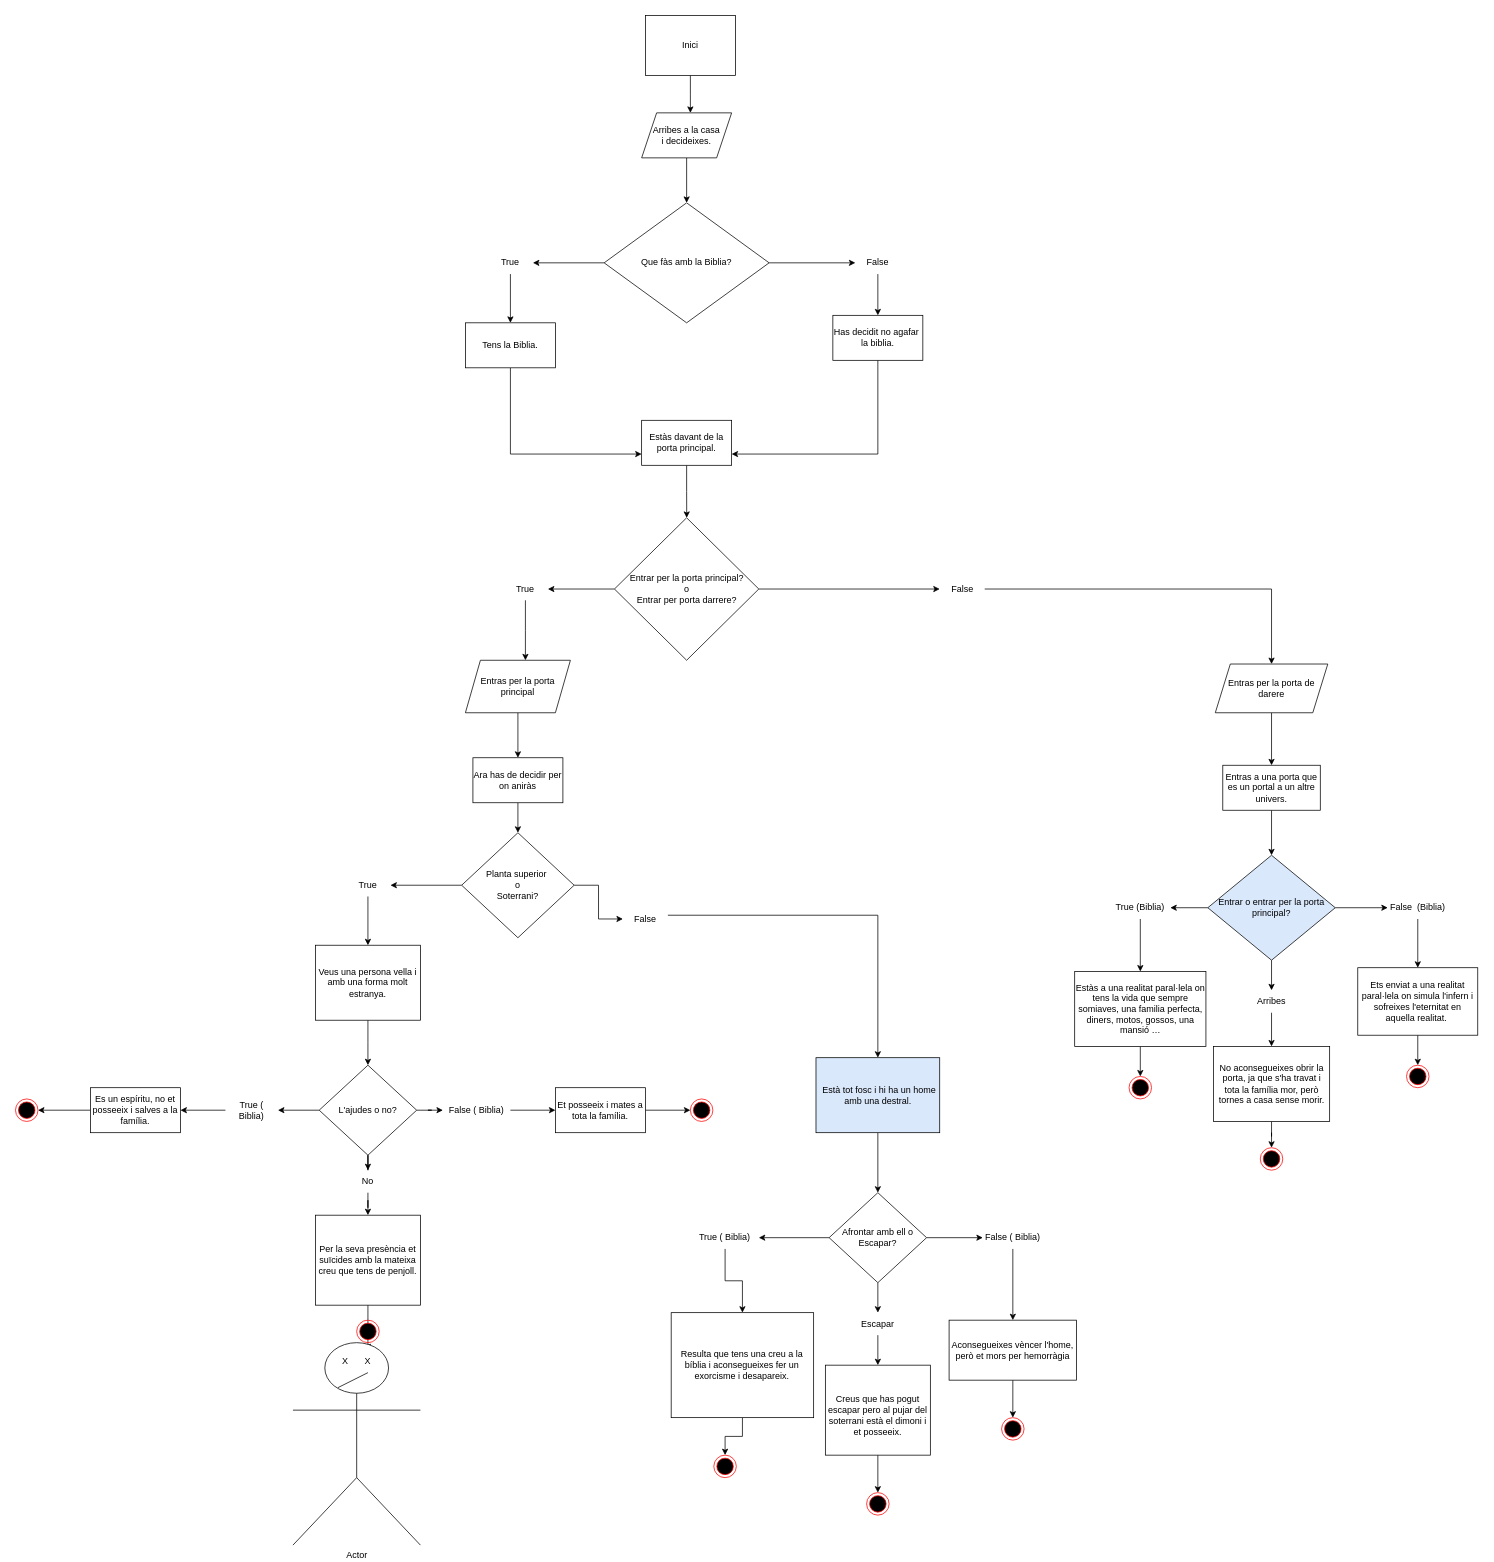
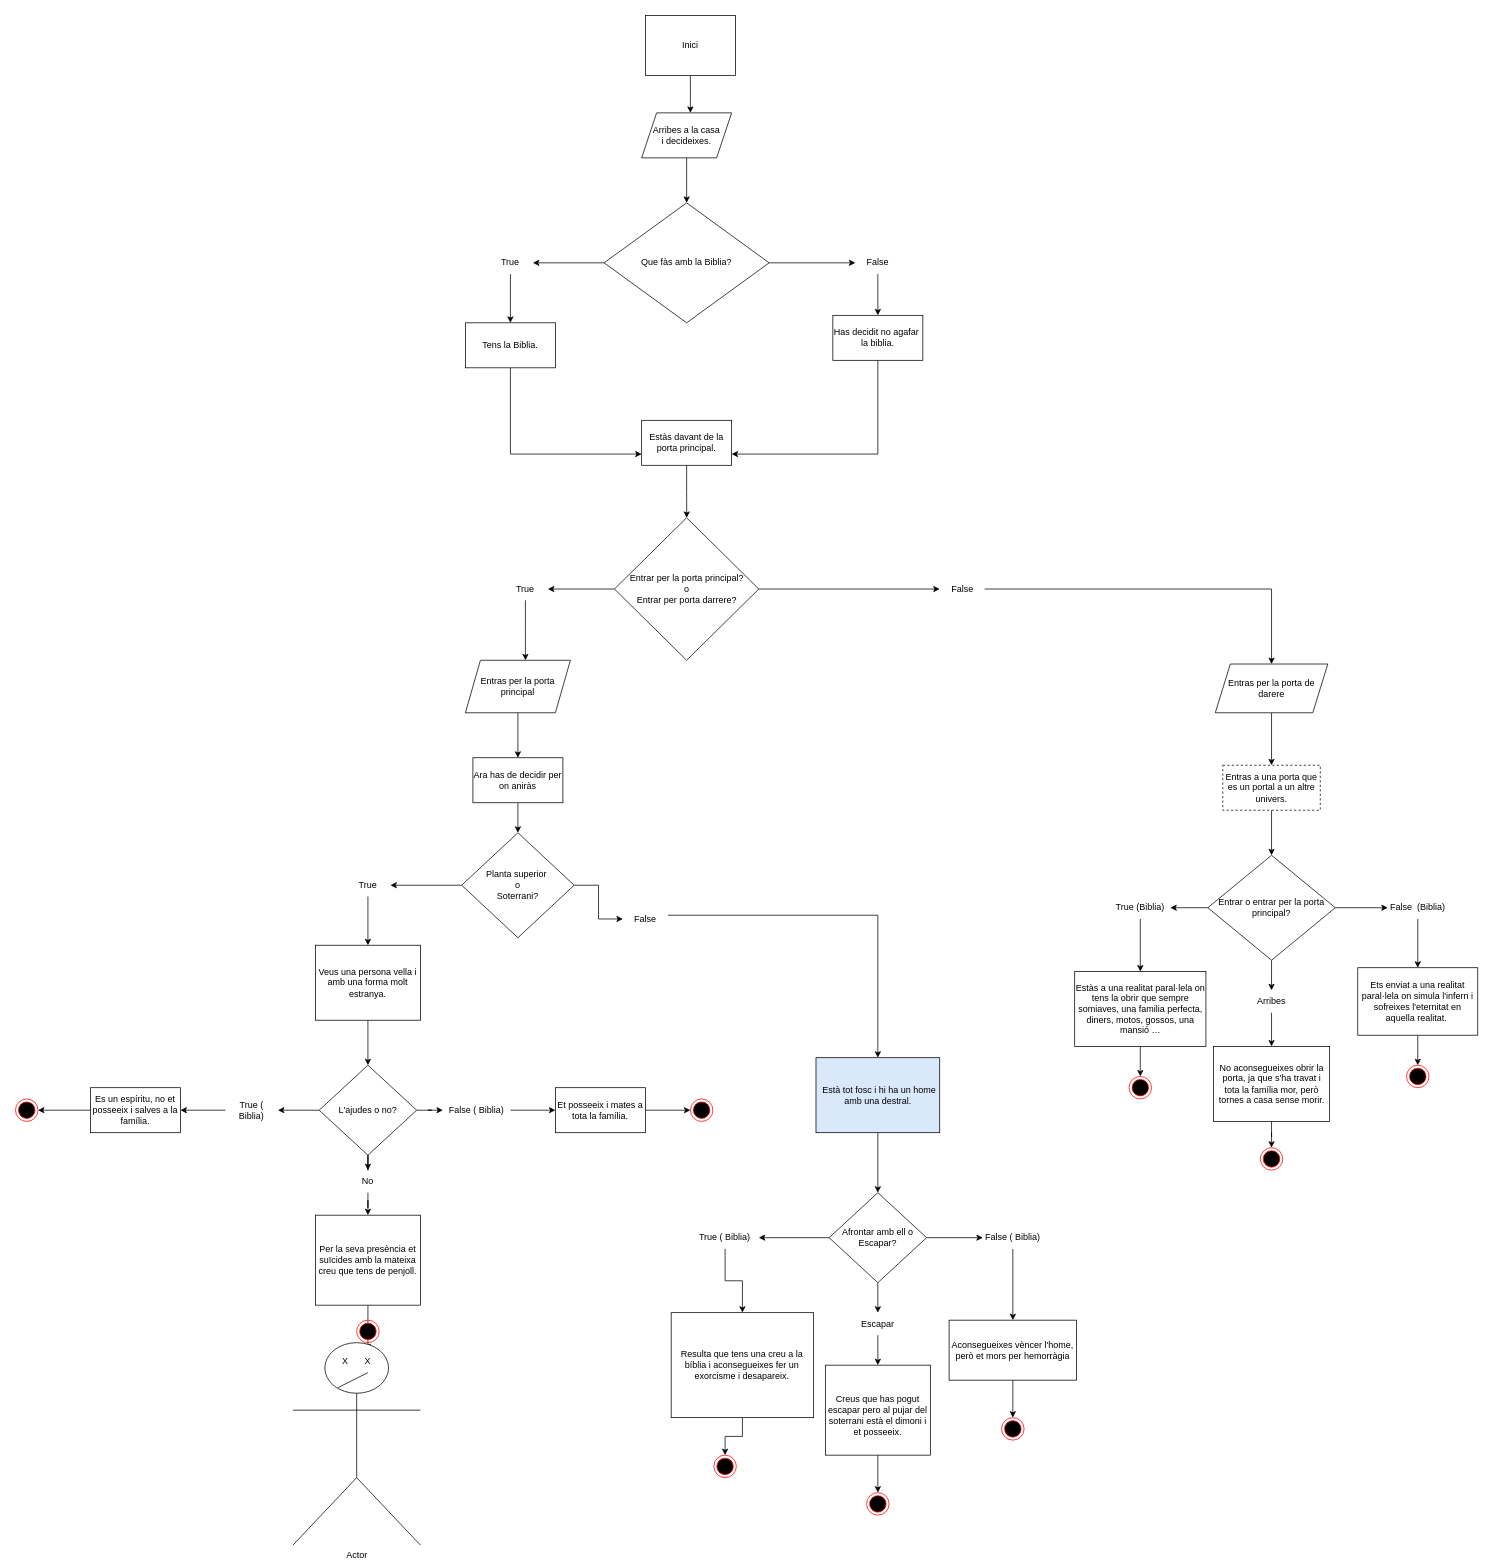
(1272, 788) -> (1272, 788)
(1272, 908) -> (1272, 908)
(1141, 1009) -> (1141, 1009)
